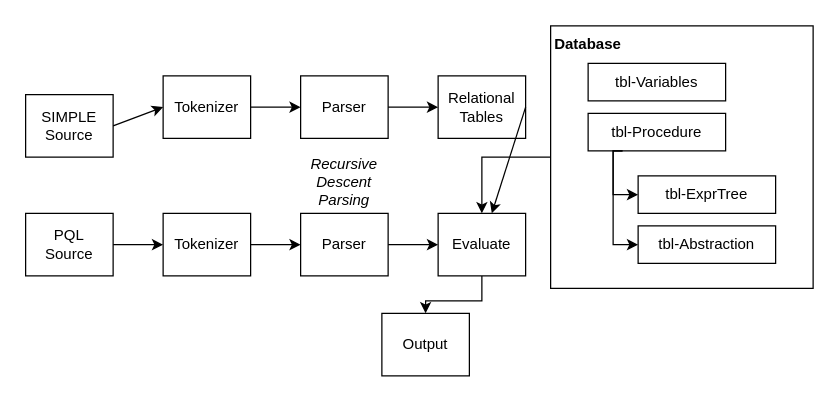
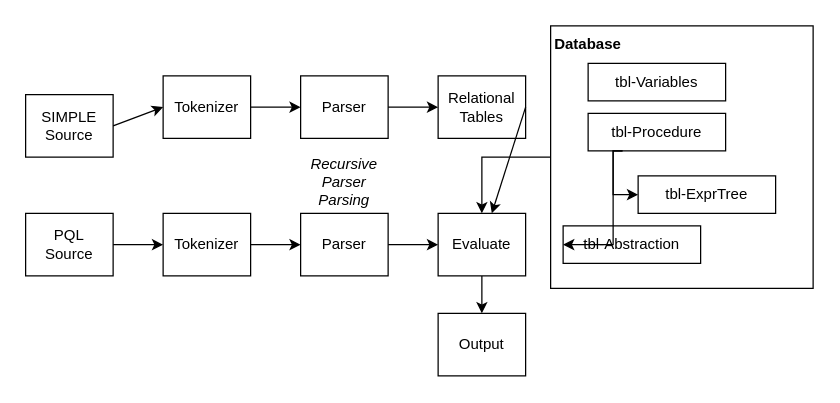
(344, 182) -> (344, 182)
(707, 244) -> (632, 244)
(426, 344) -> (482, 344)
